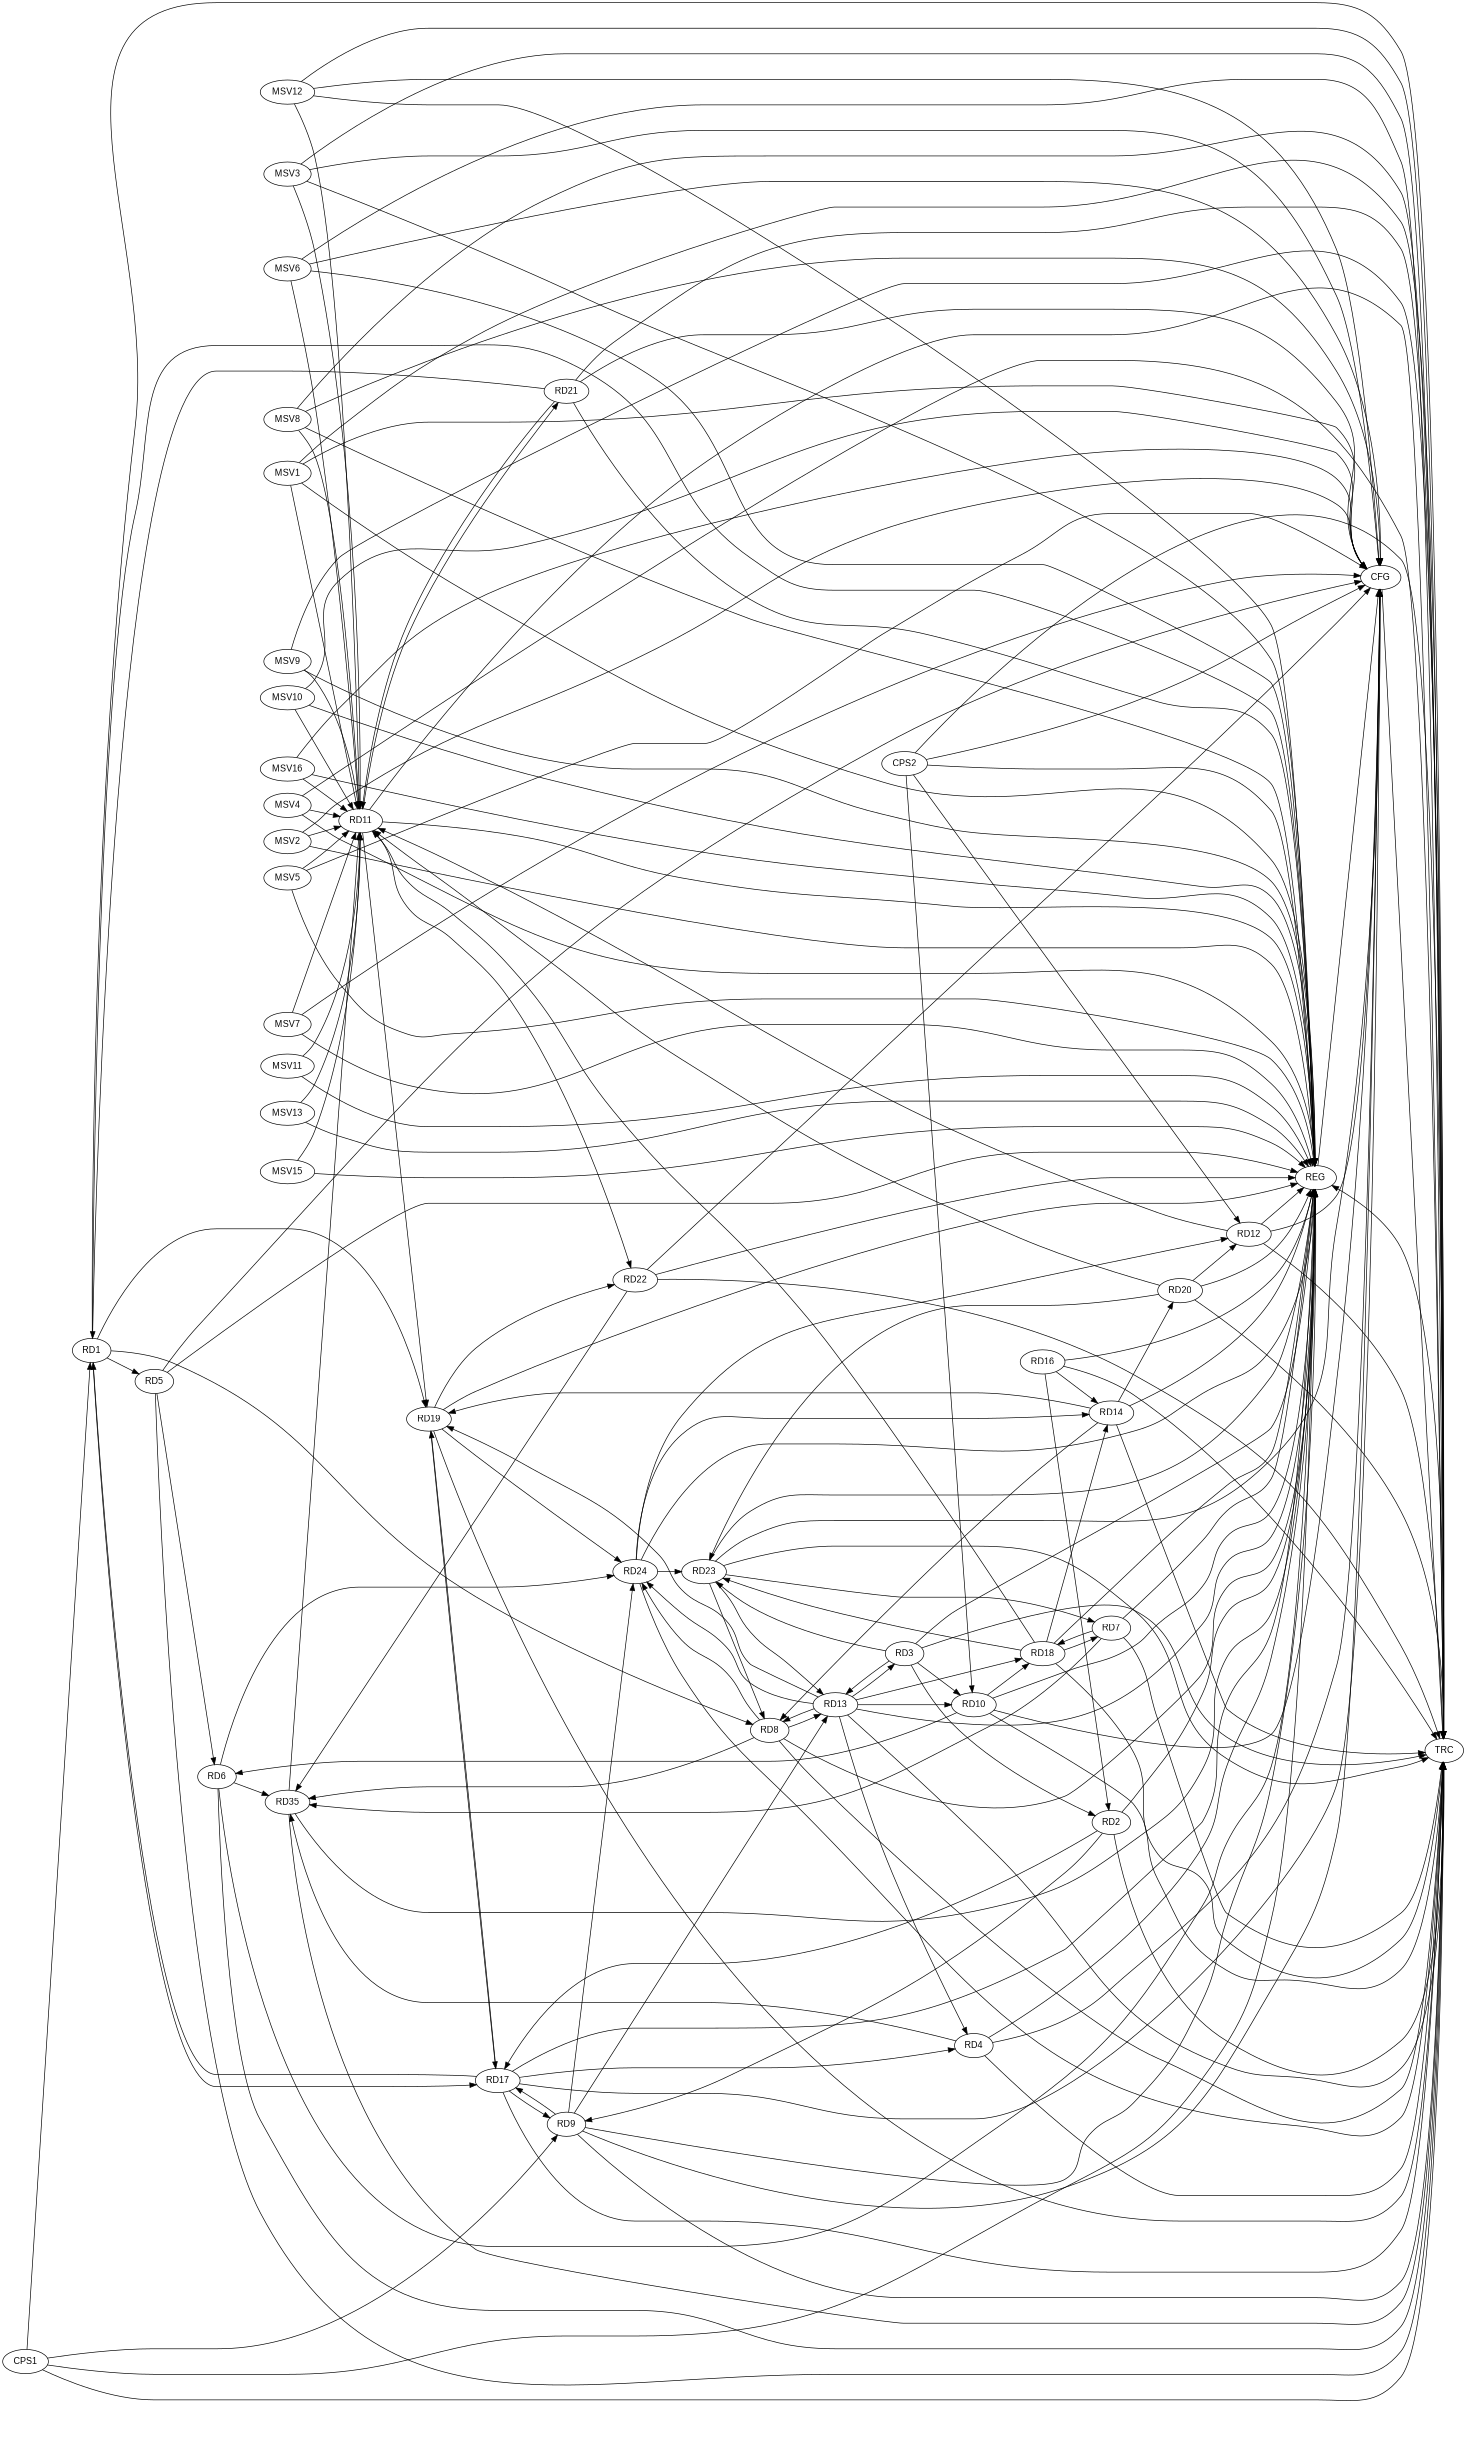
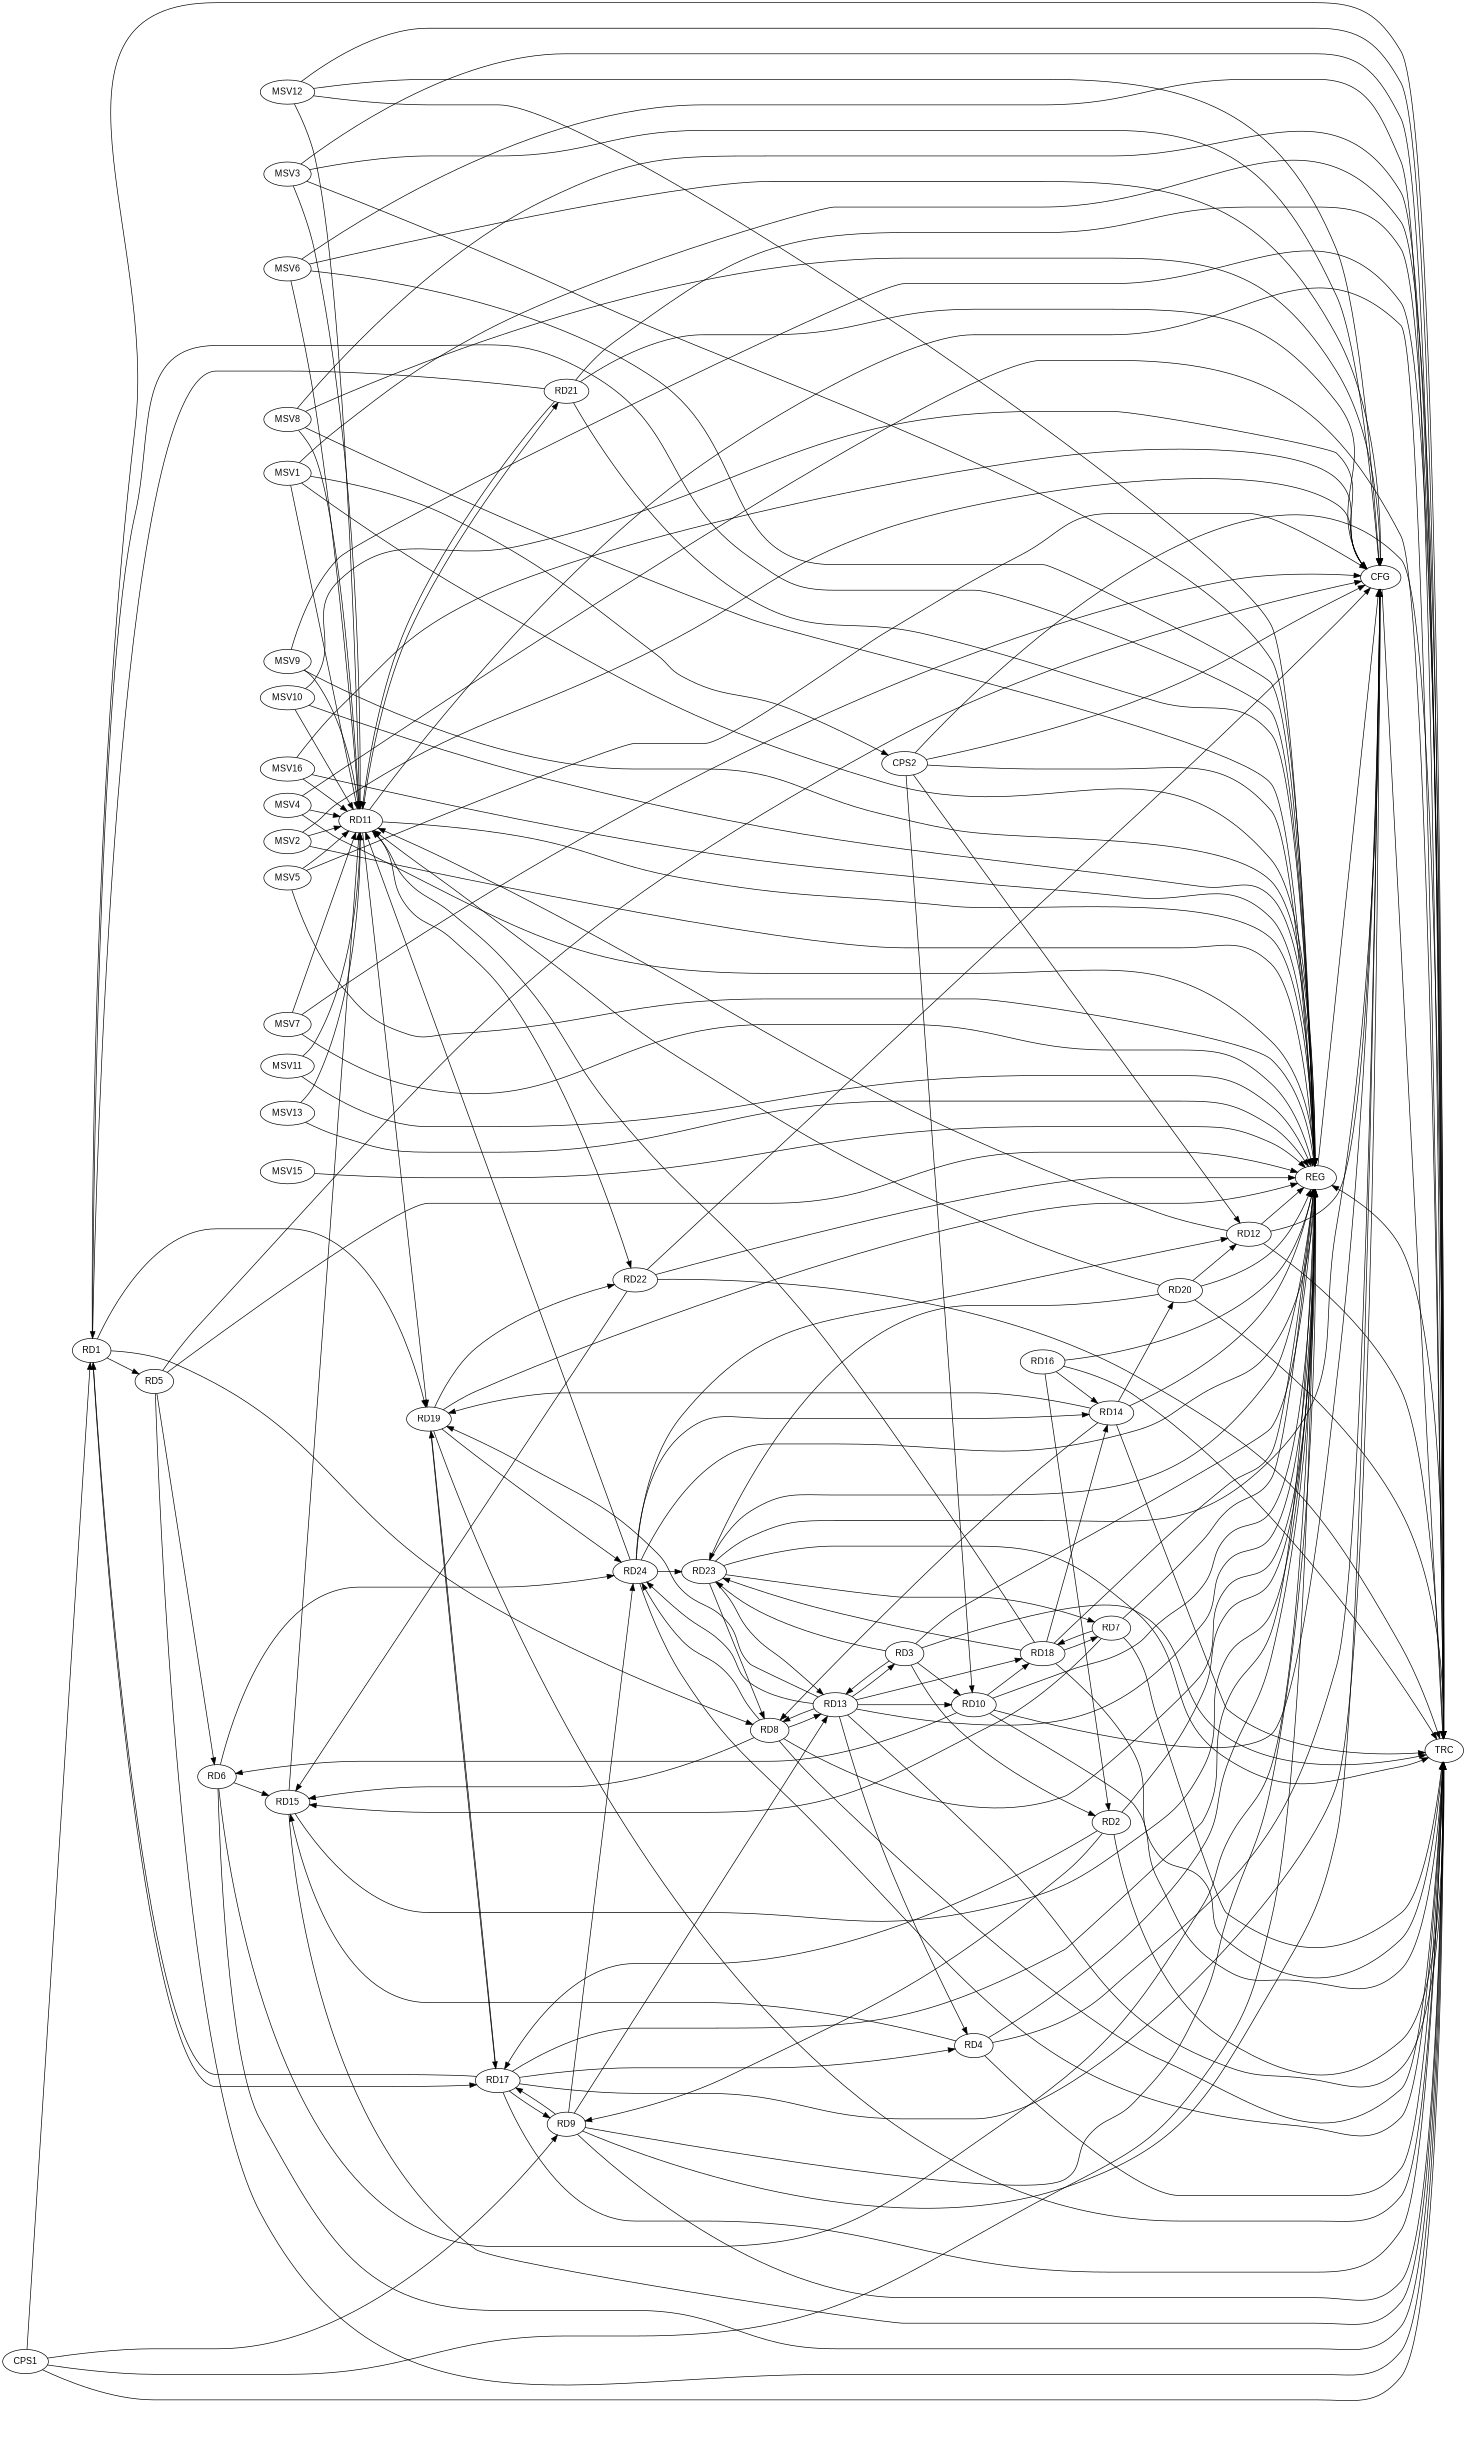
(889, 392) -> (599, 610)
(339, 1045) -> (506, 1217)
(287, 1802) -> (287, 1802)
